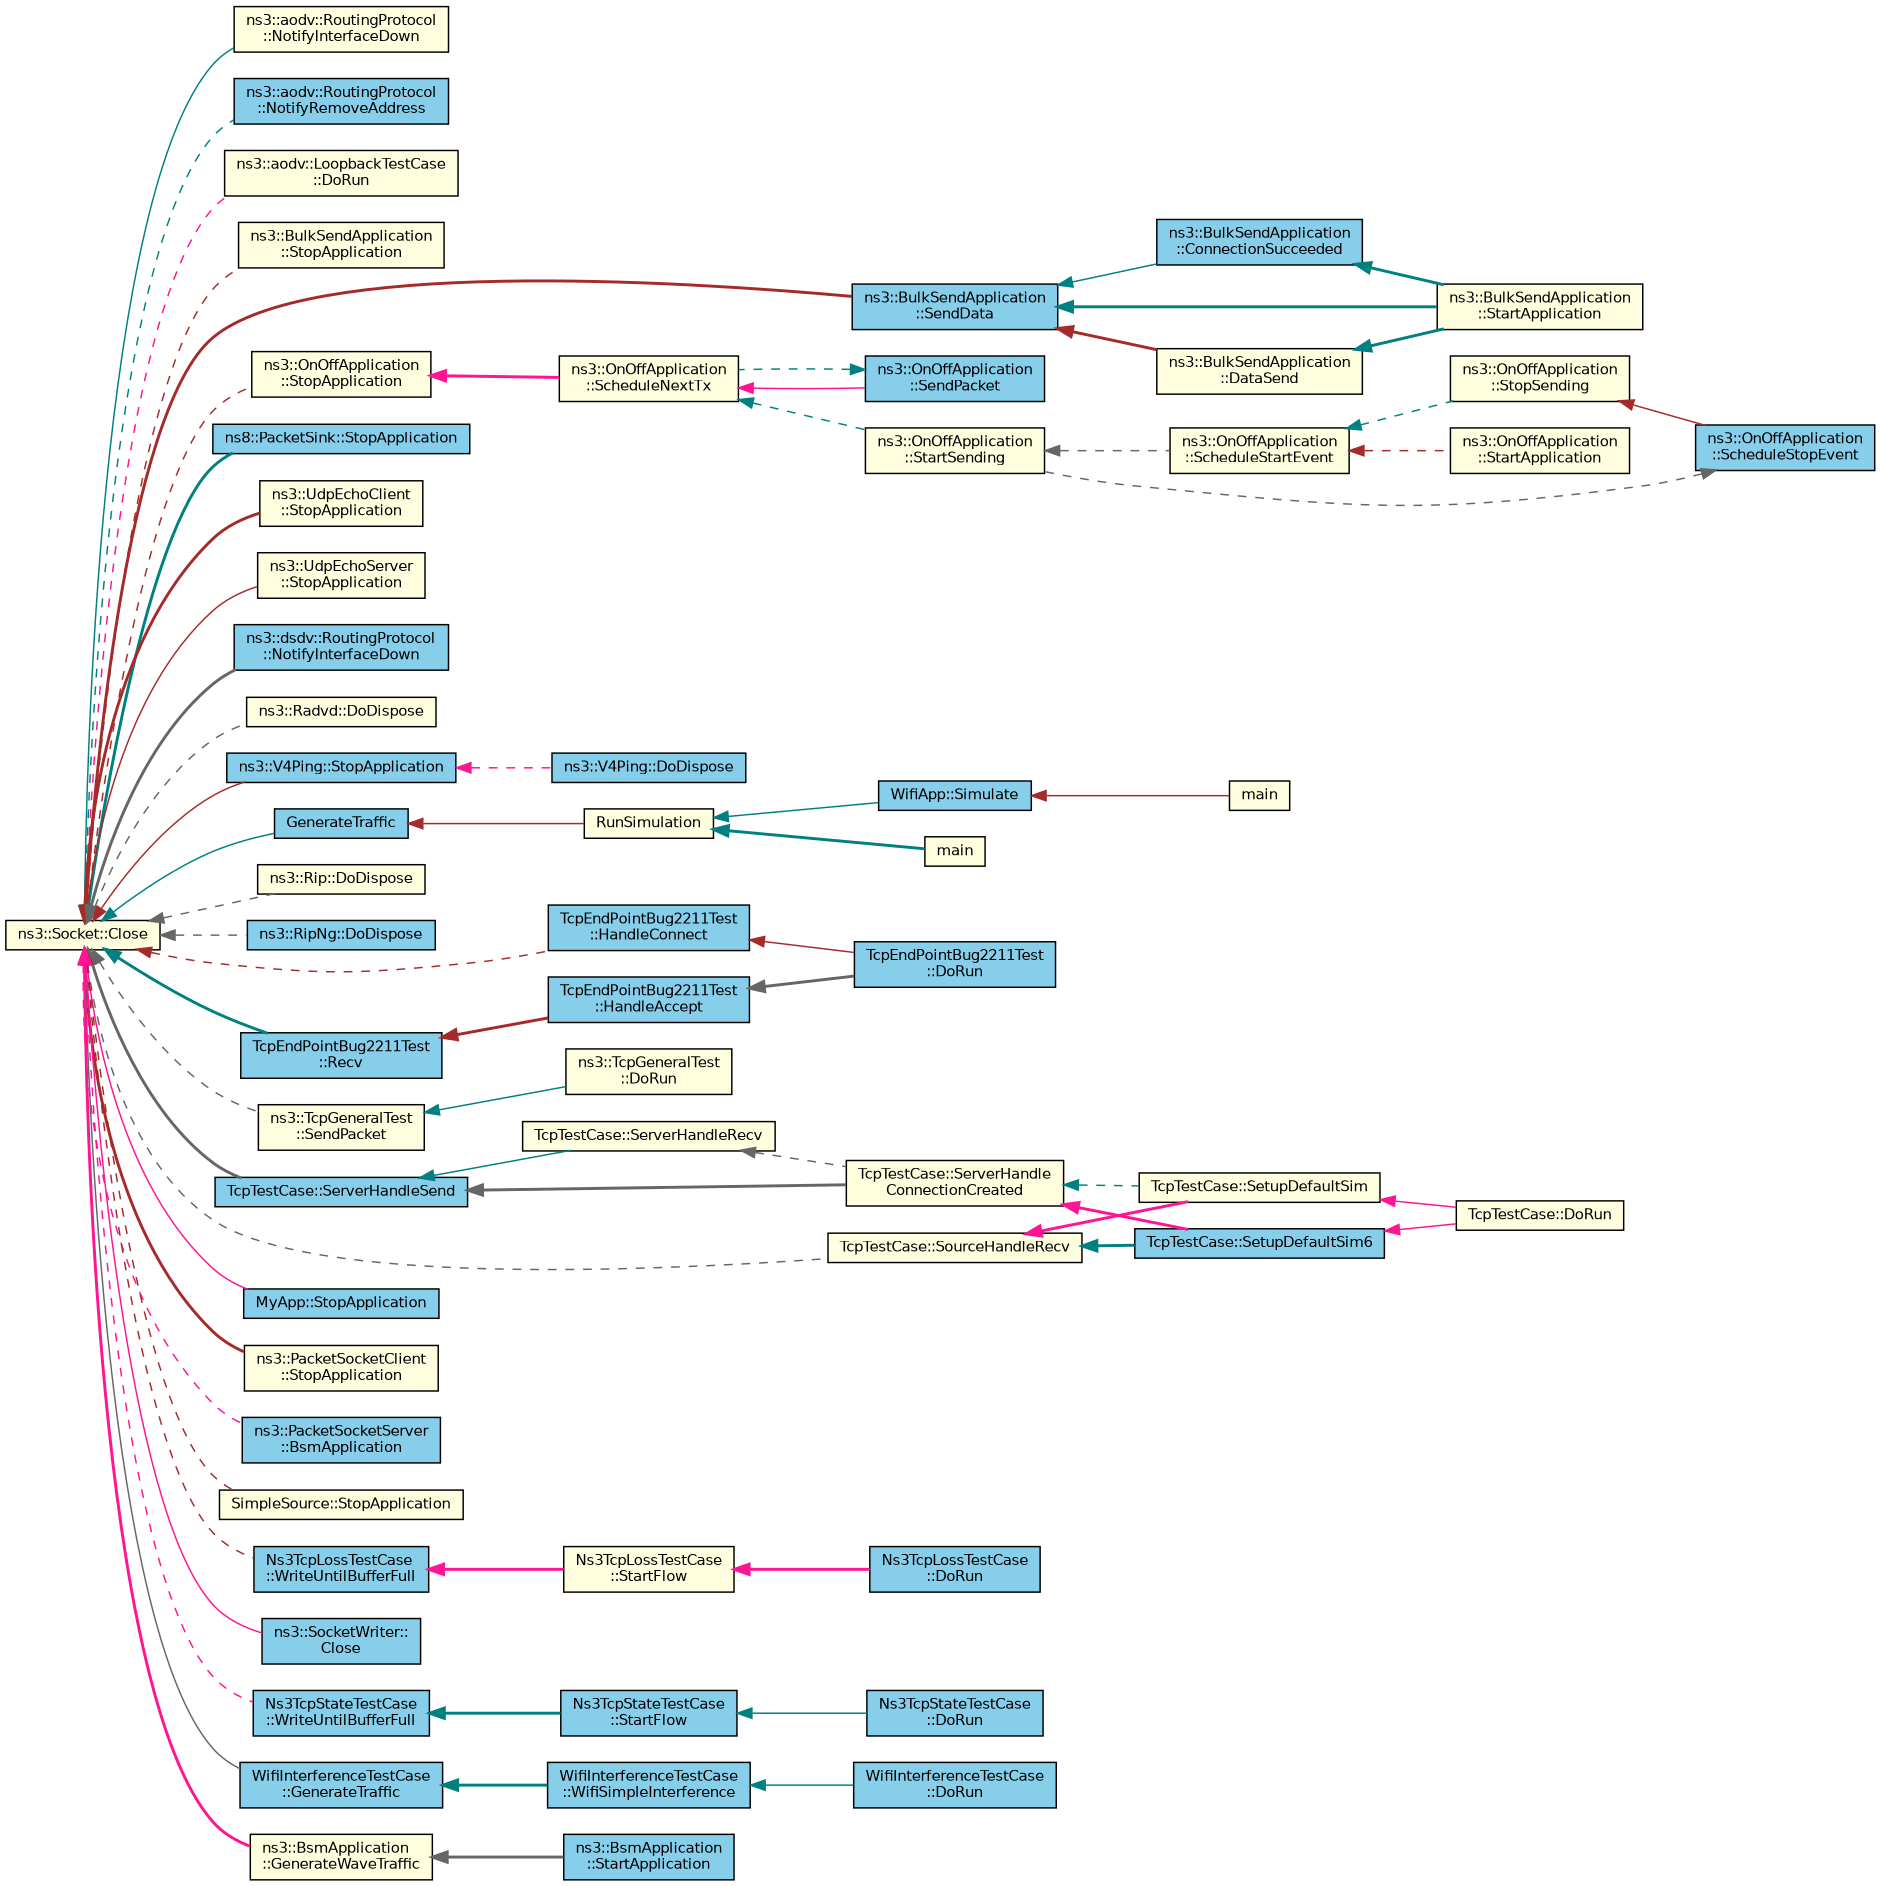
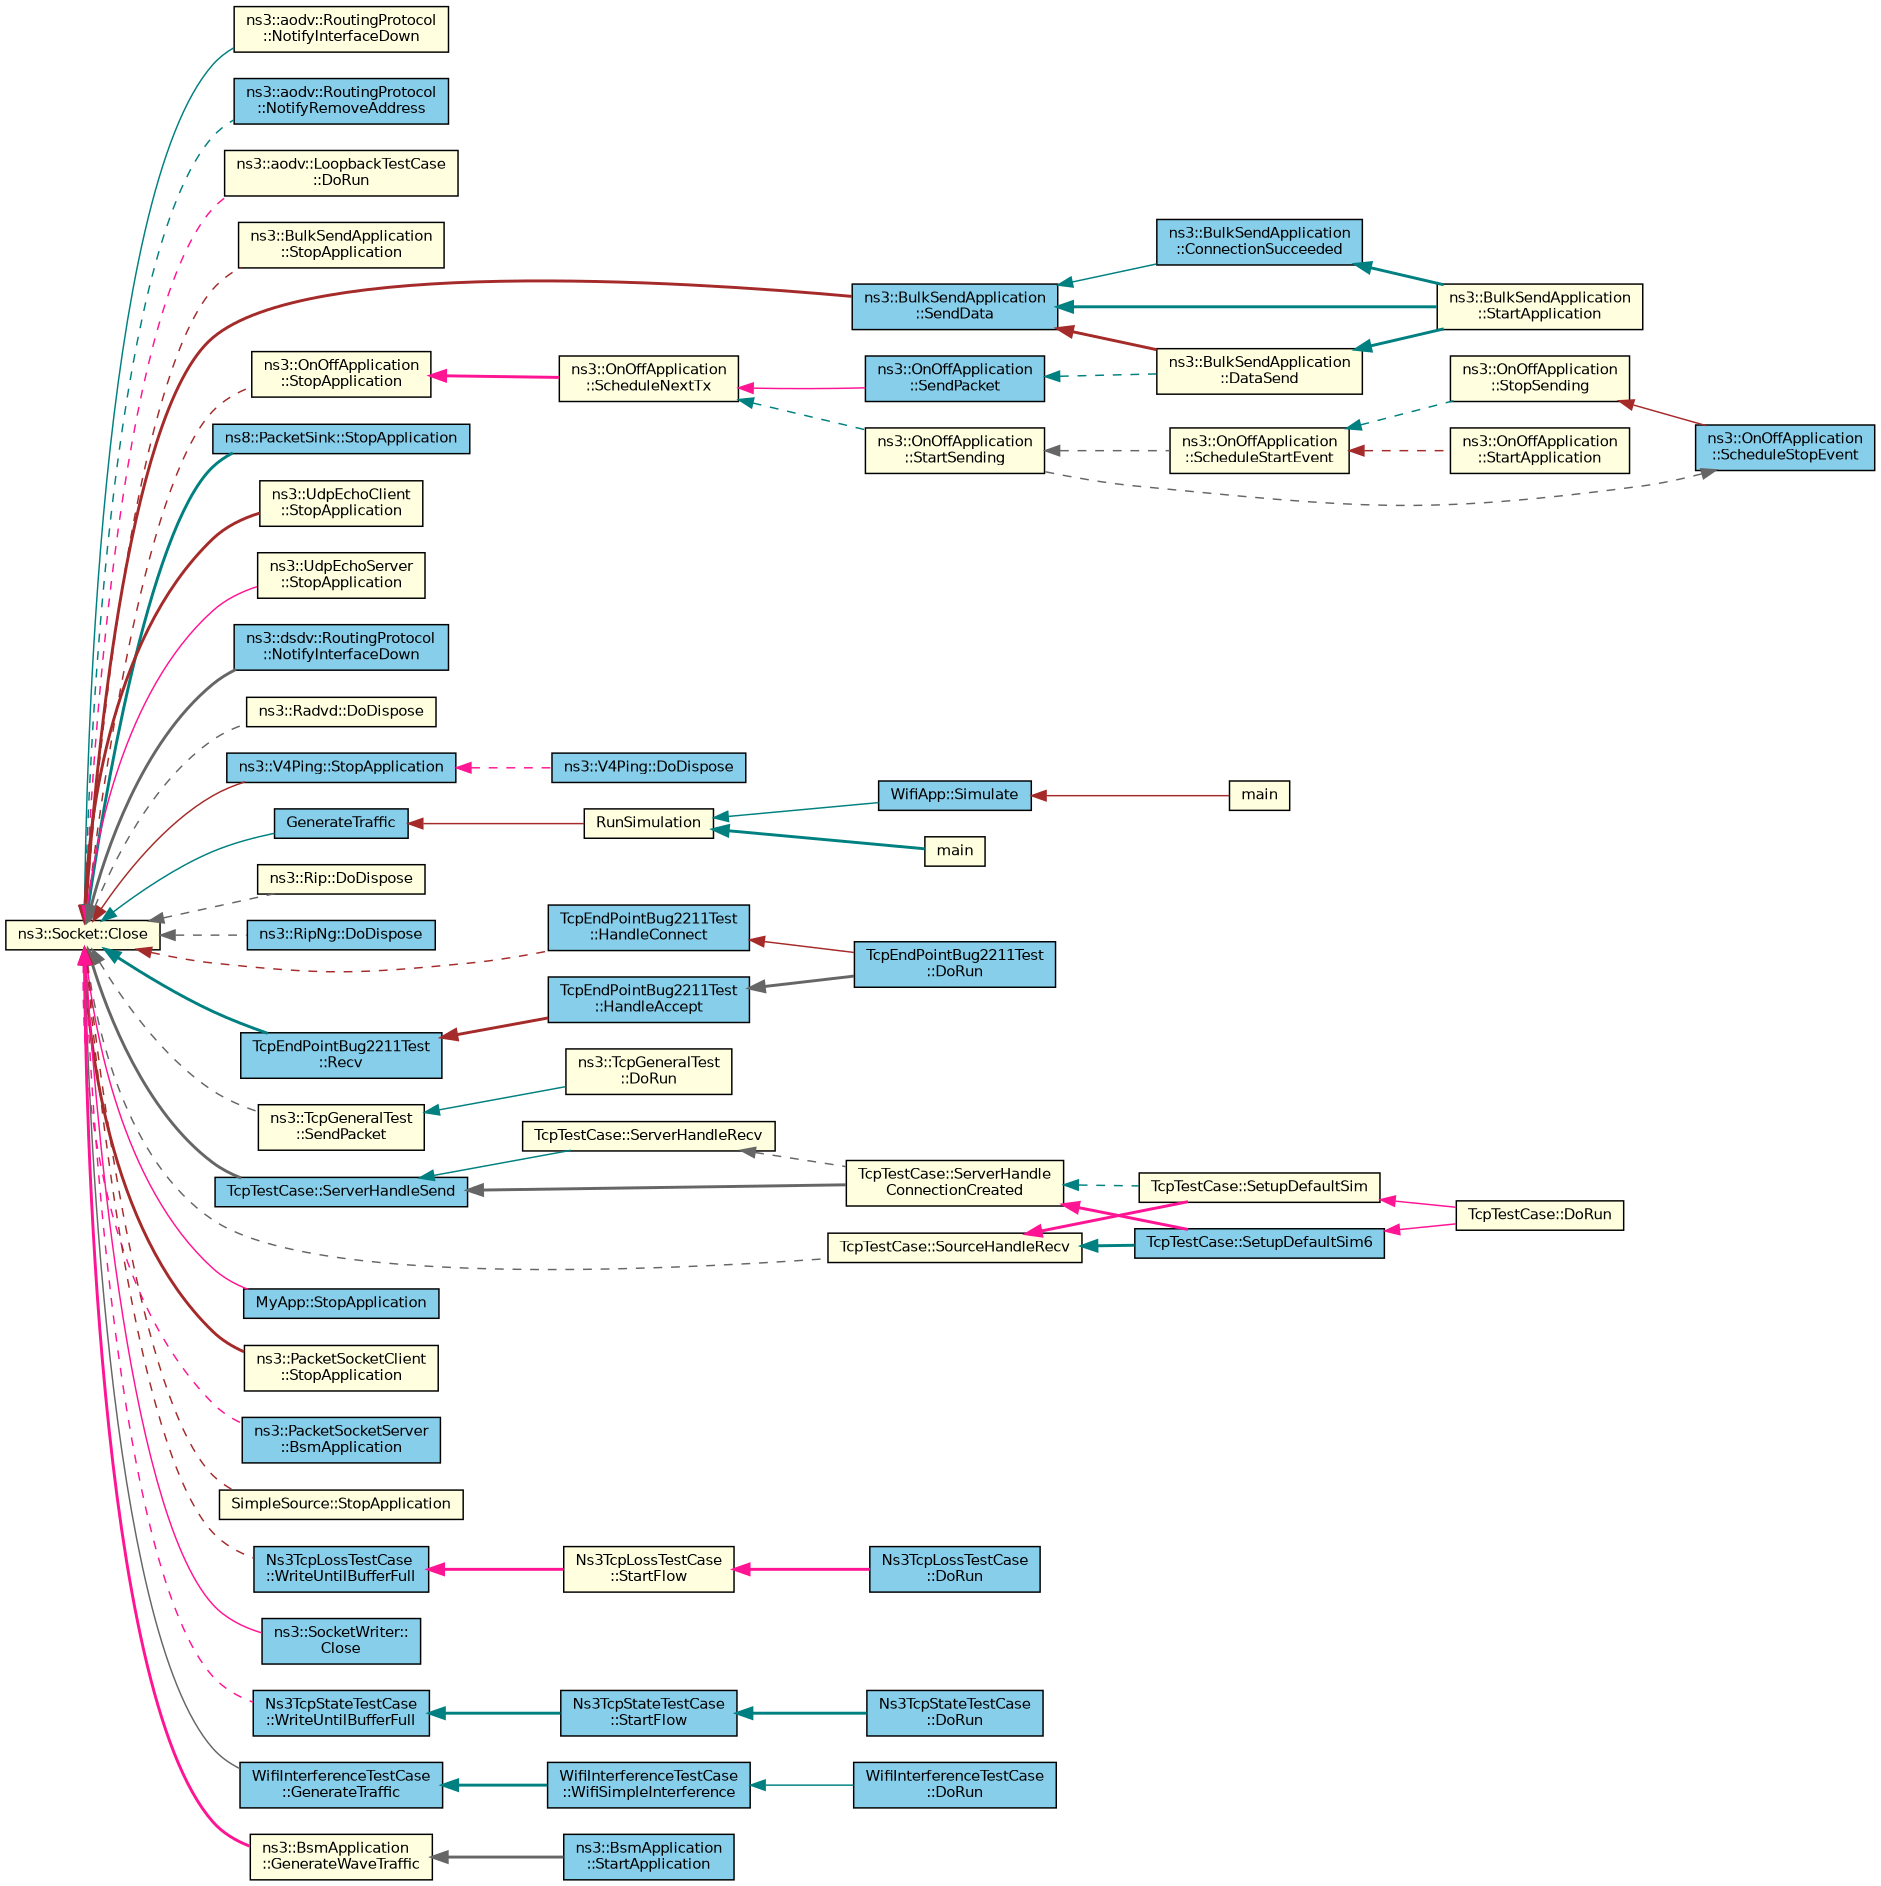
(794, 369) -> (1108, 375)
(135, 724) -> (135, 724)
(809, 1713) -> (809, 1713)
